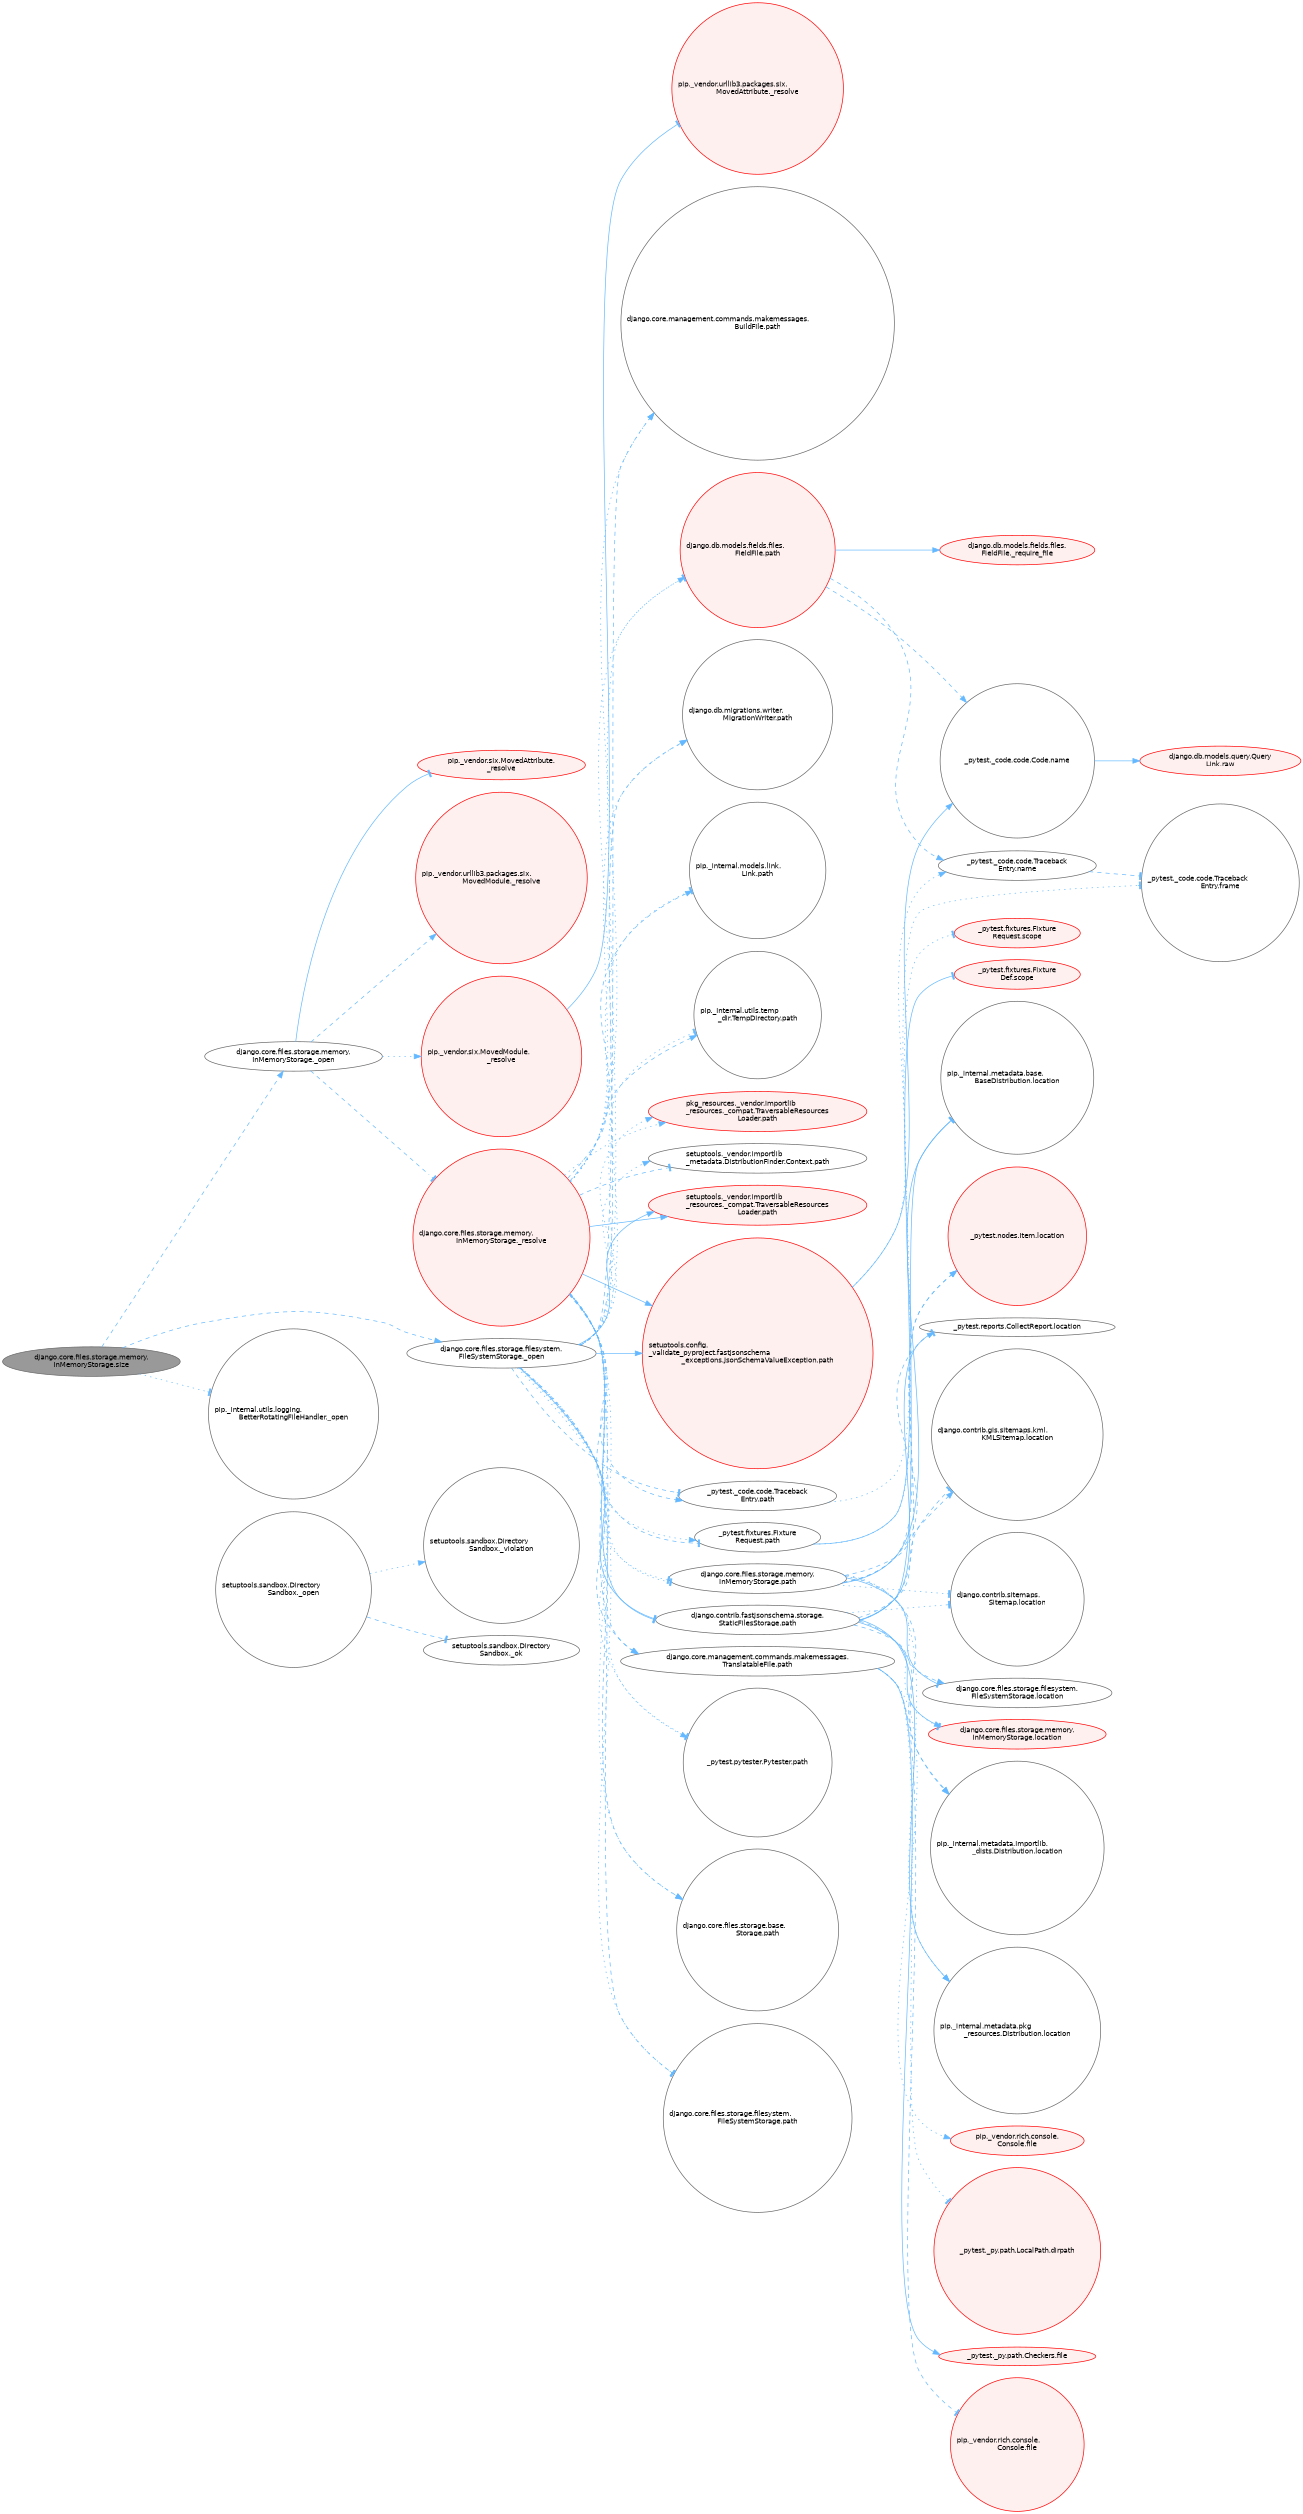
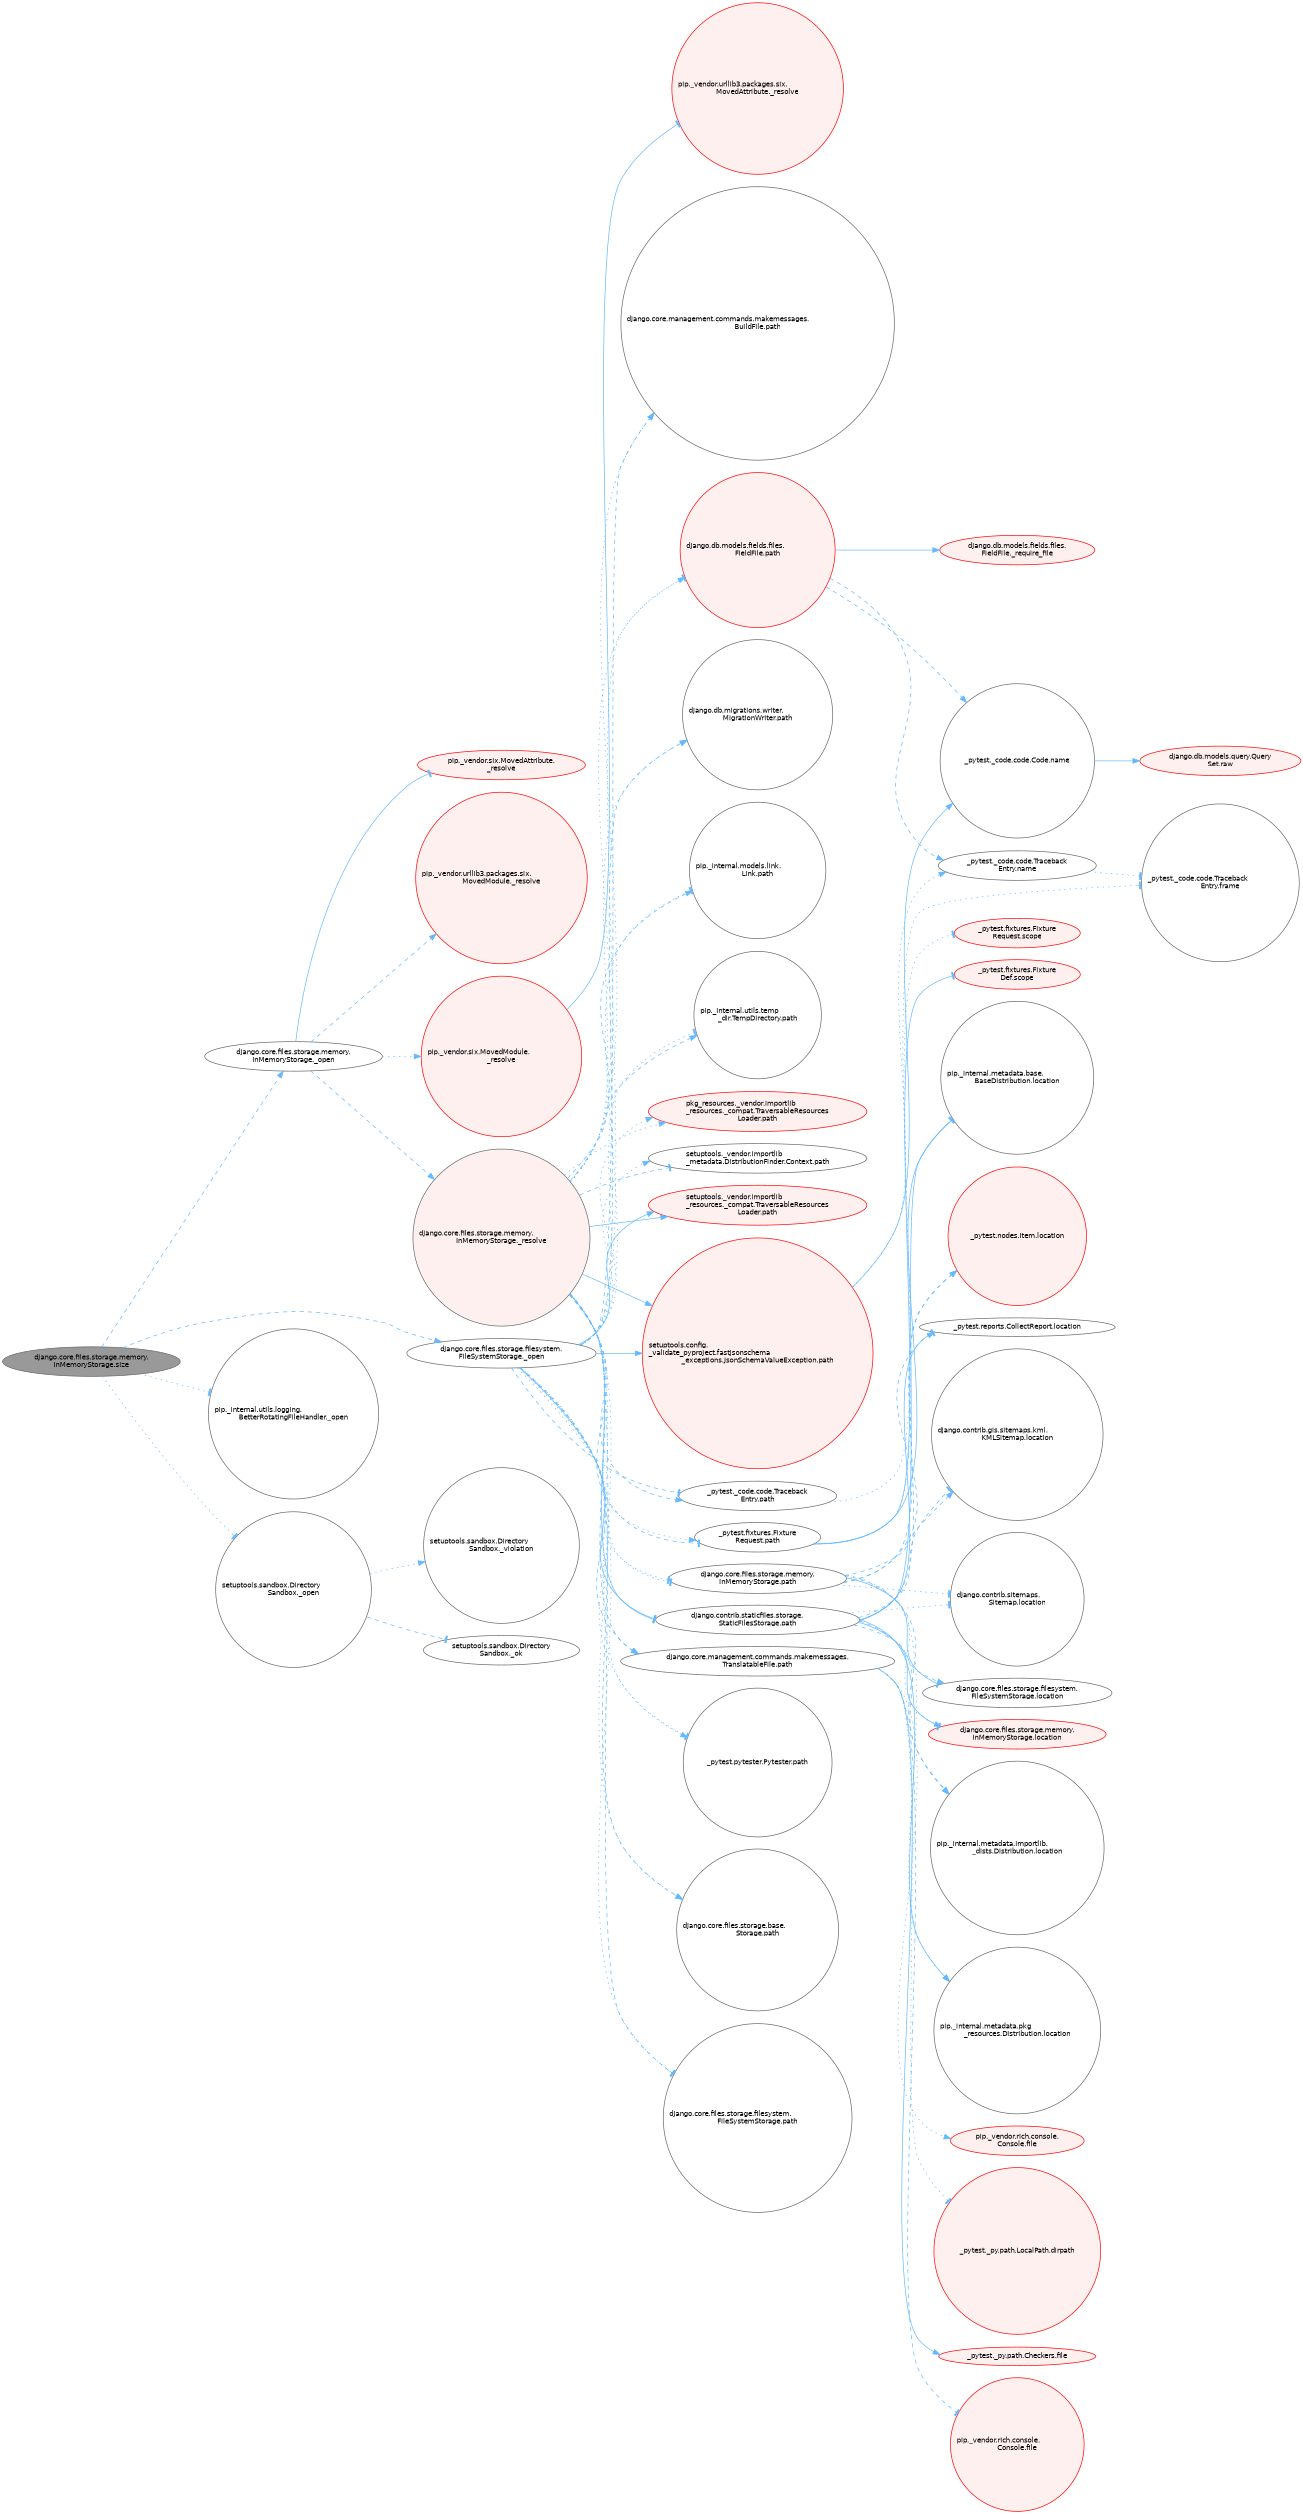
(1220, 761) -> (1220, 761)
(1114, 874) -> (1114, 874)
(370, 1123) -> (370, 1123)
(501, 1238) -> (501, 1238)
(915, 1378) -> (915, 1371)
none -> (165, 1458)
(758, 1620) -> (758, 1620)
